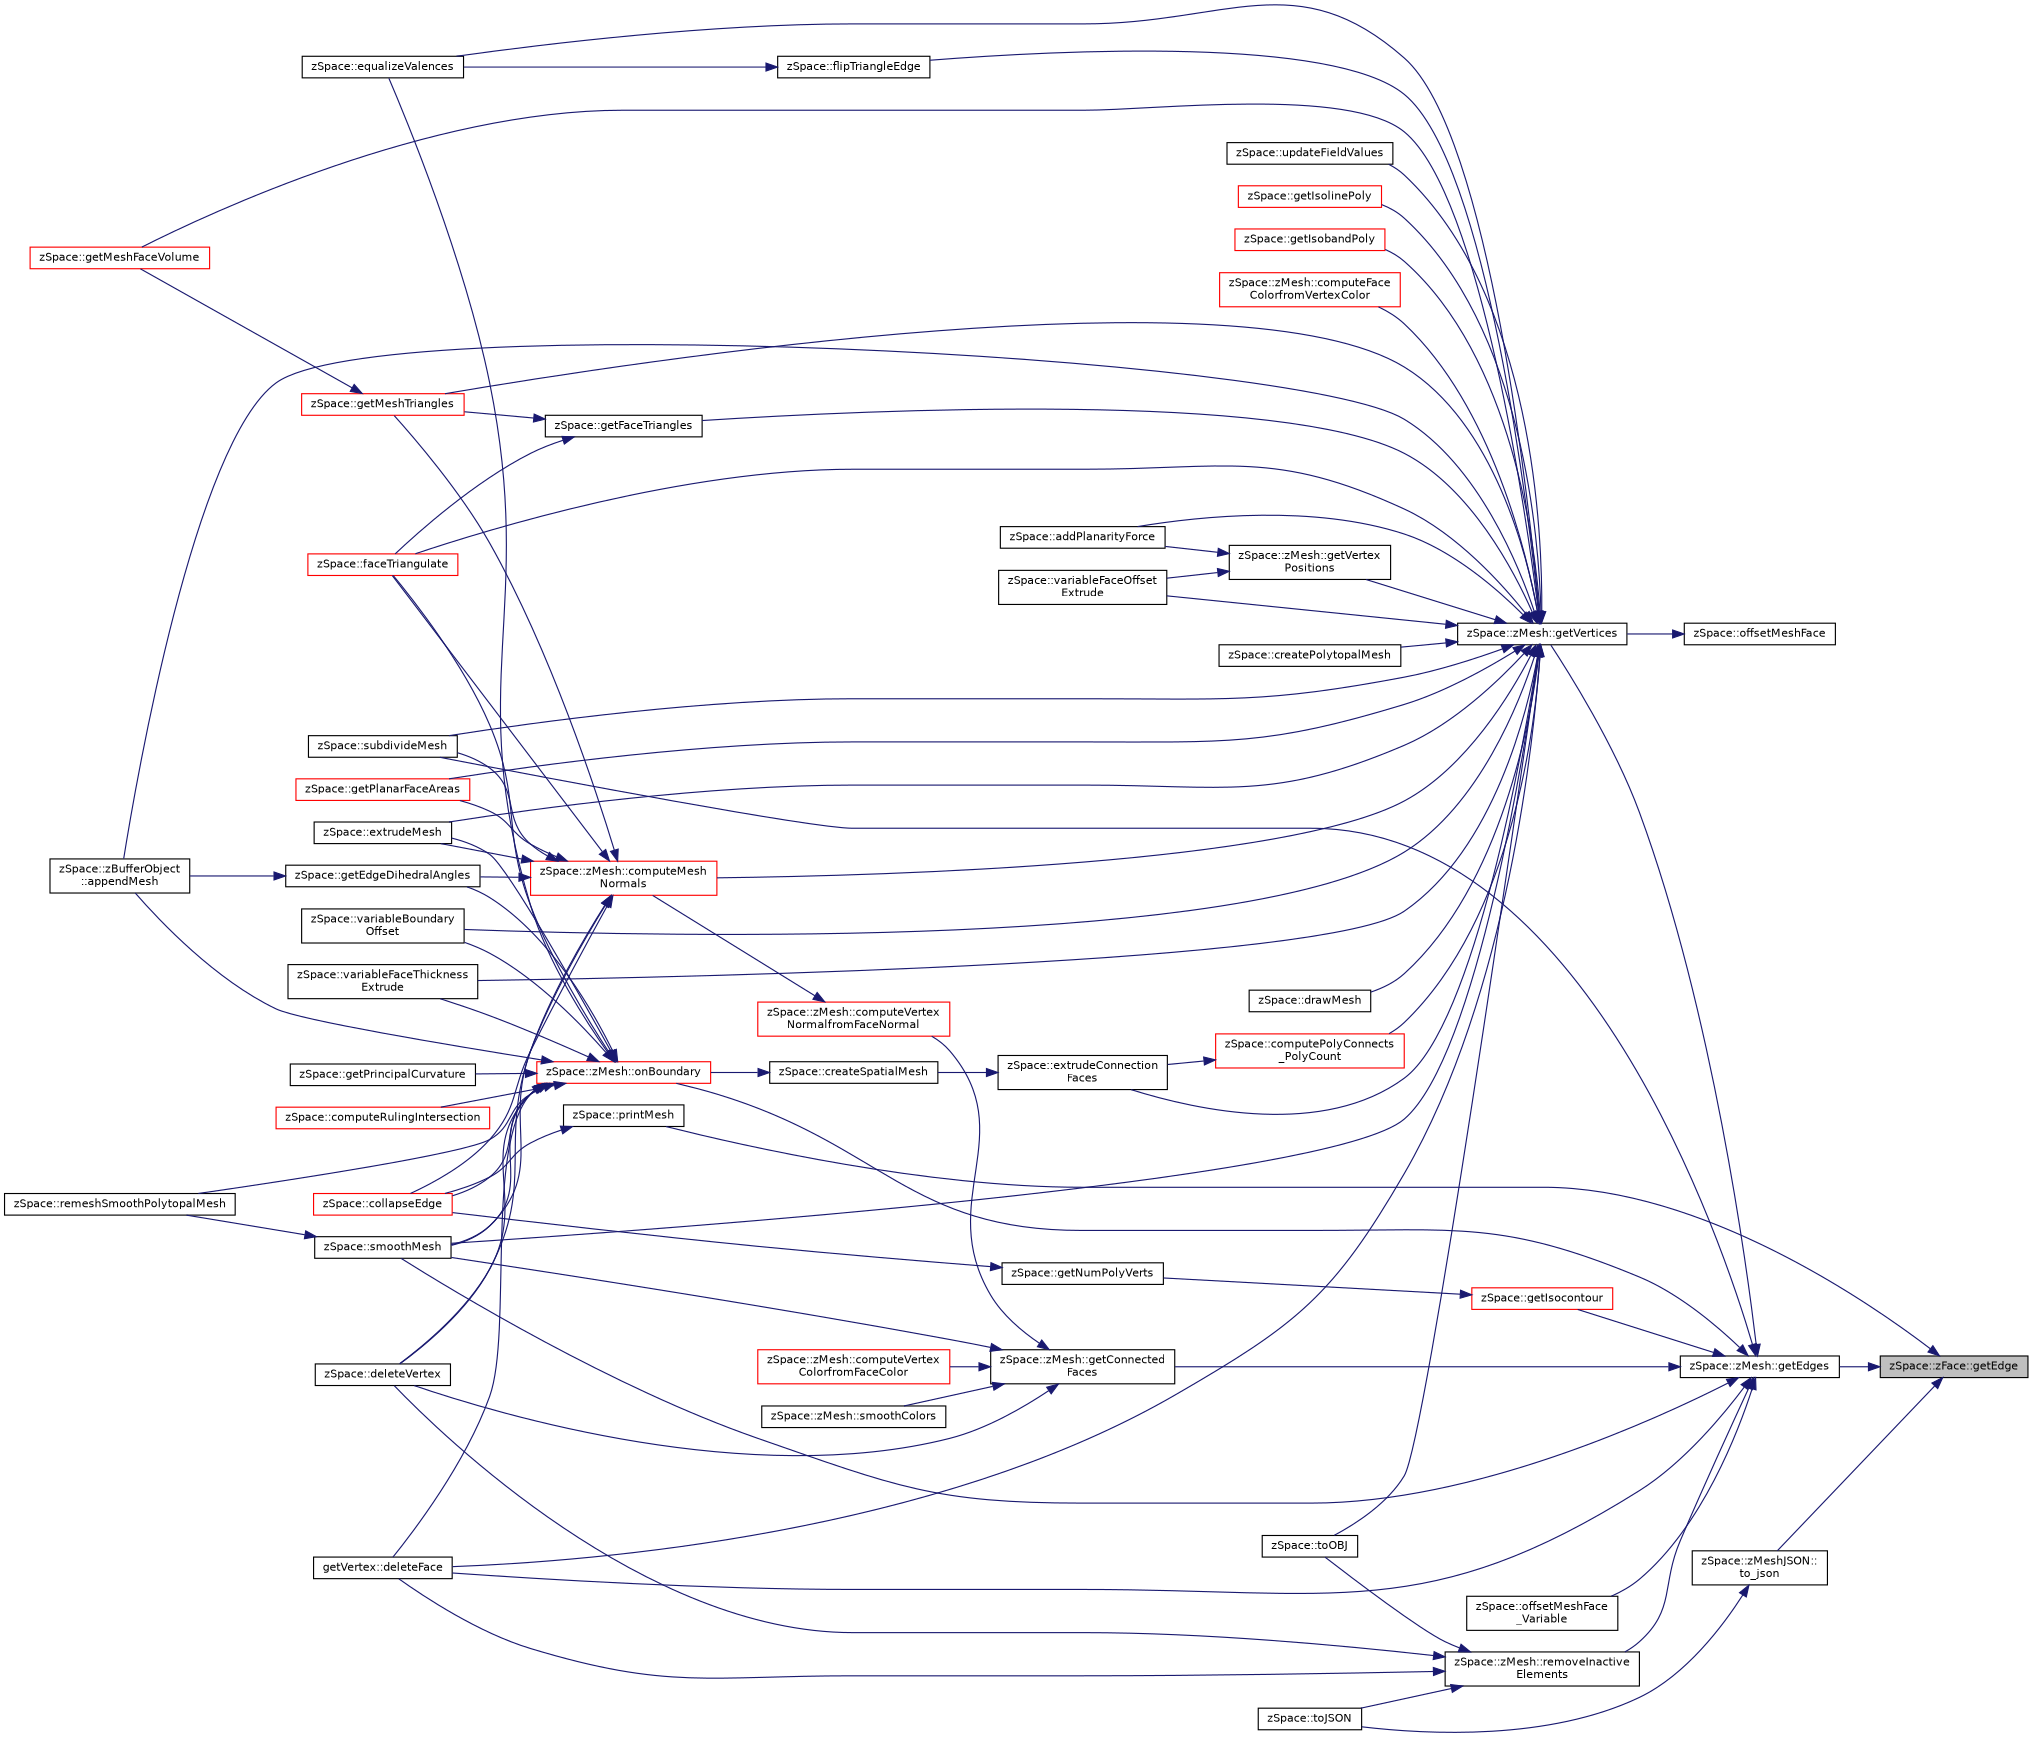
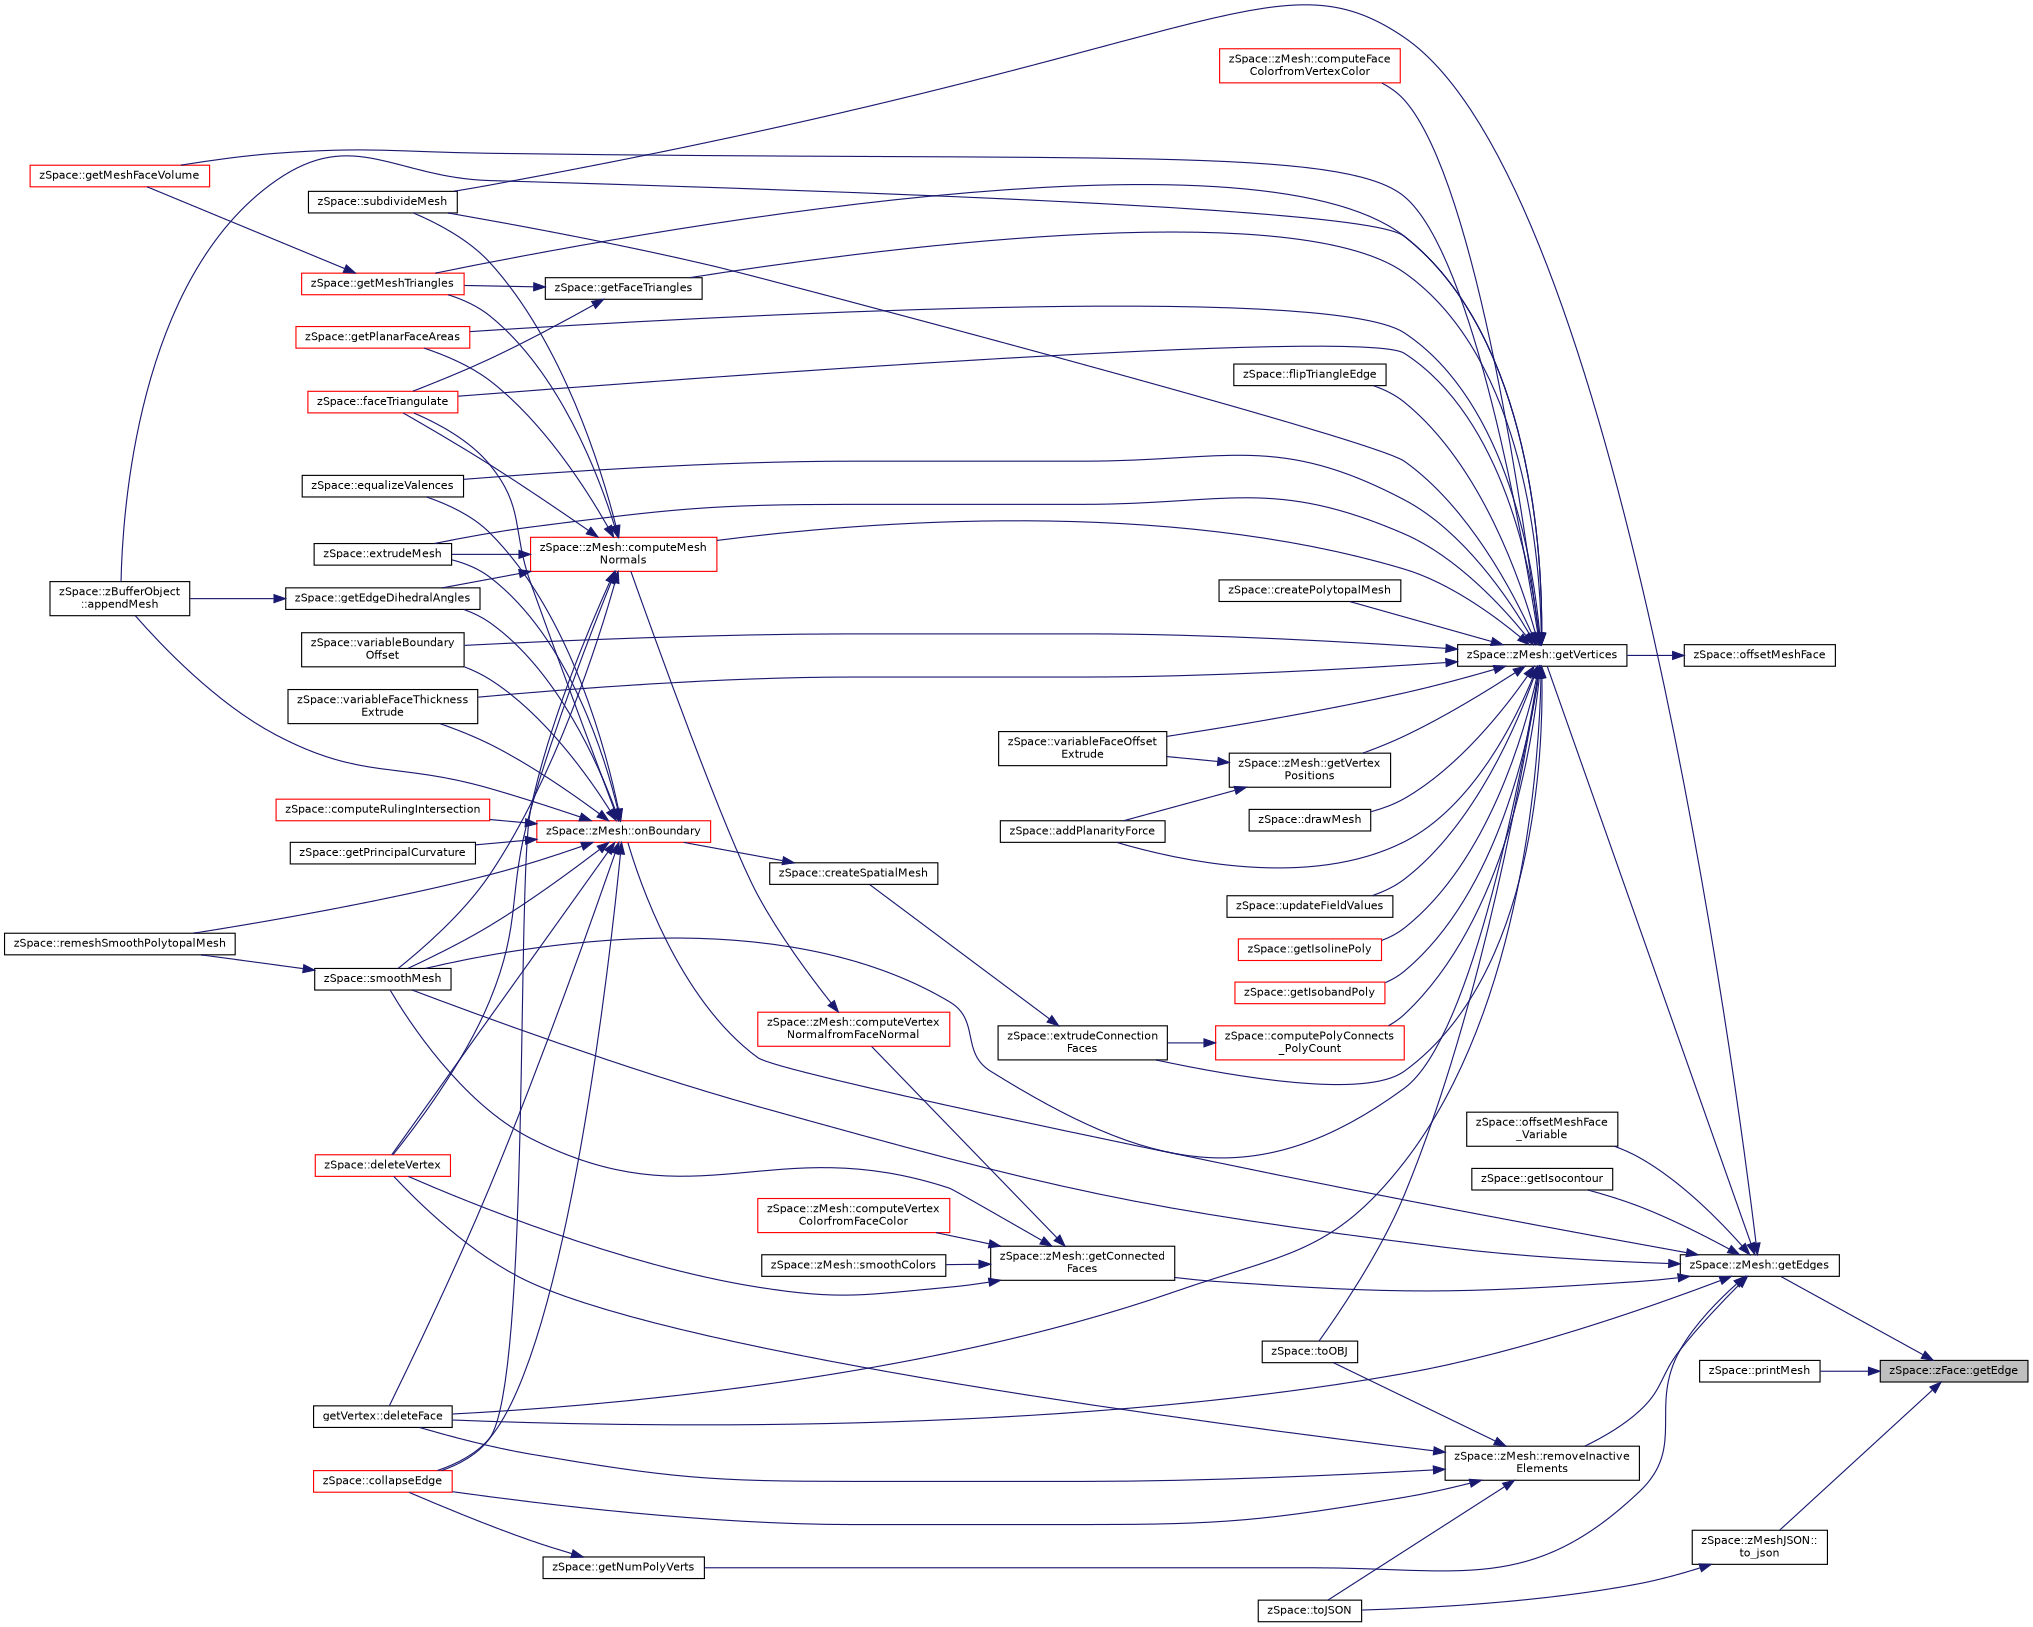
(615, 67) -> none
(530, 1143) -> (962, 1525)
(1312, 1286) -> (1302, 1568)
(1542, 1299) -> (1542, 1179)
(383, 1375) -> (383, 1166)
